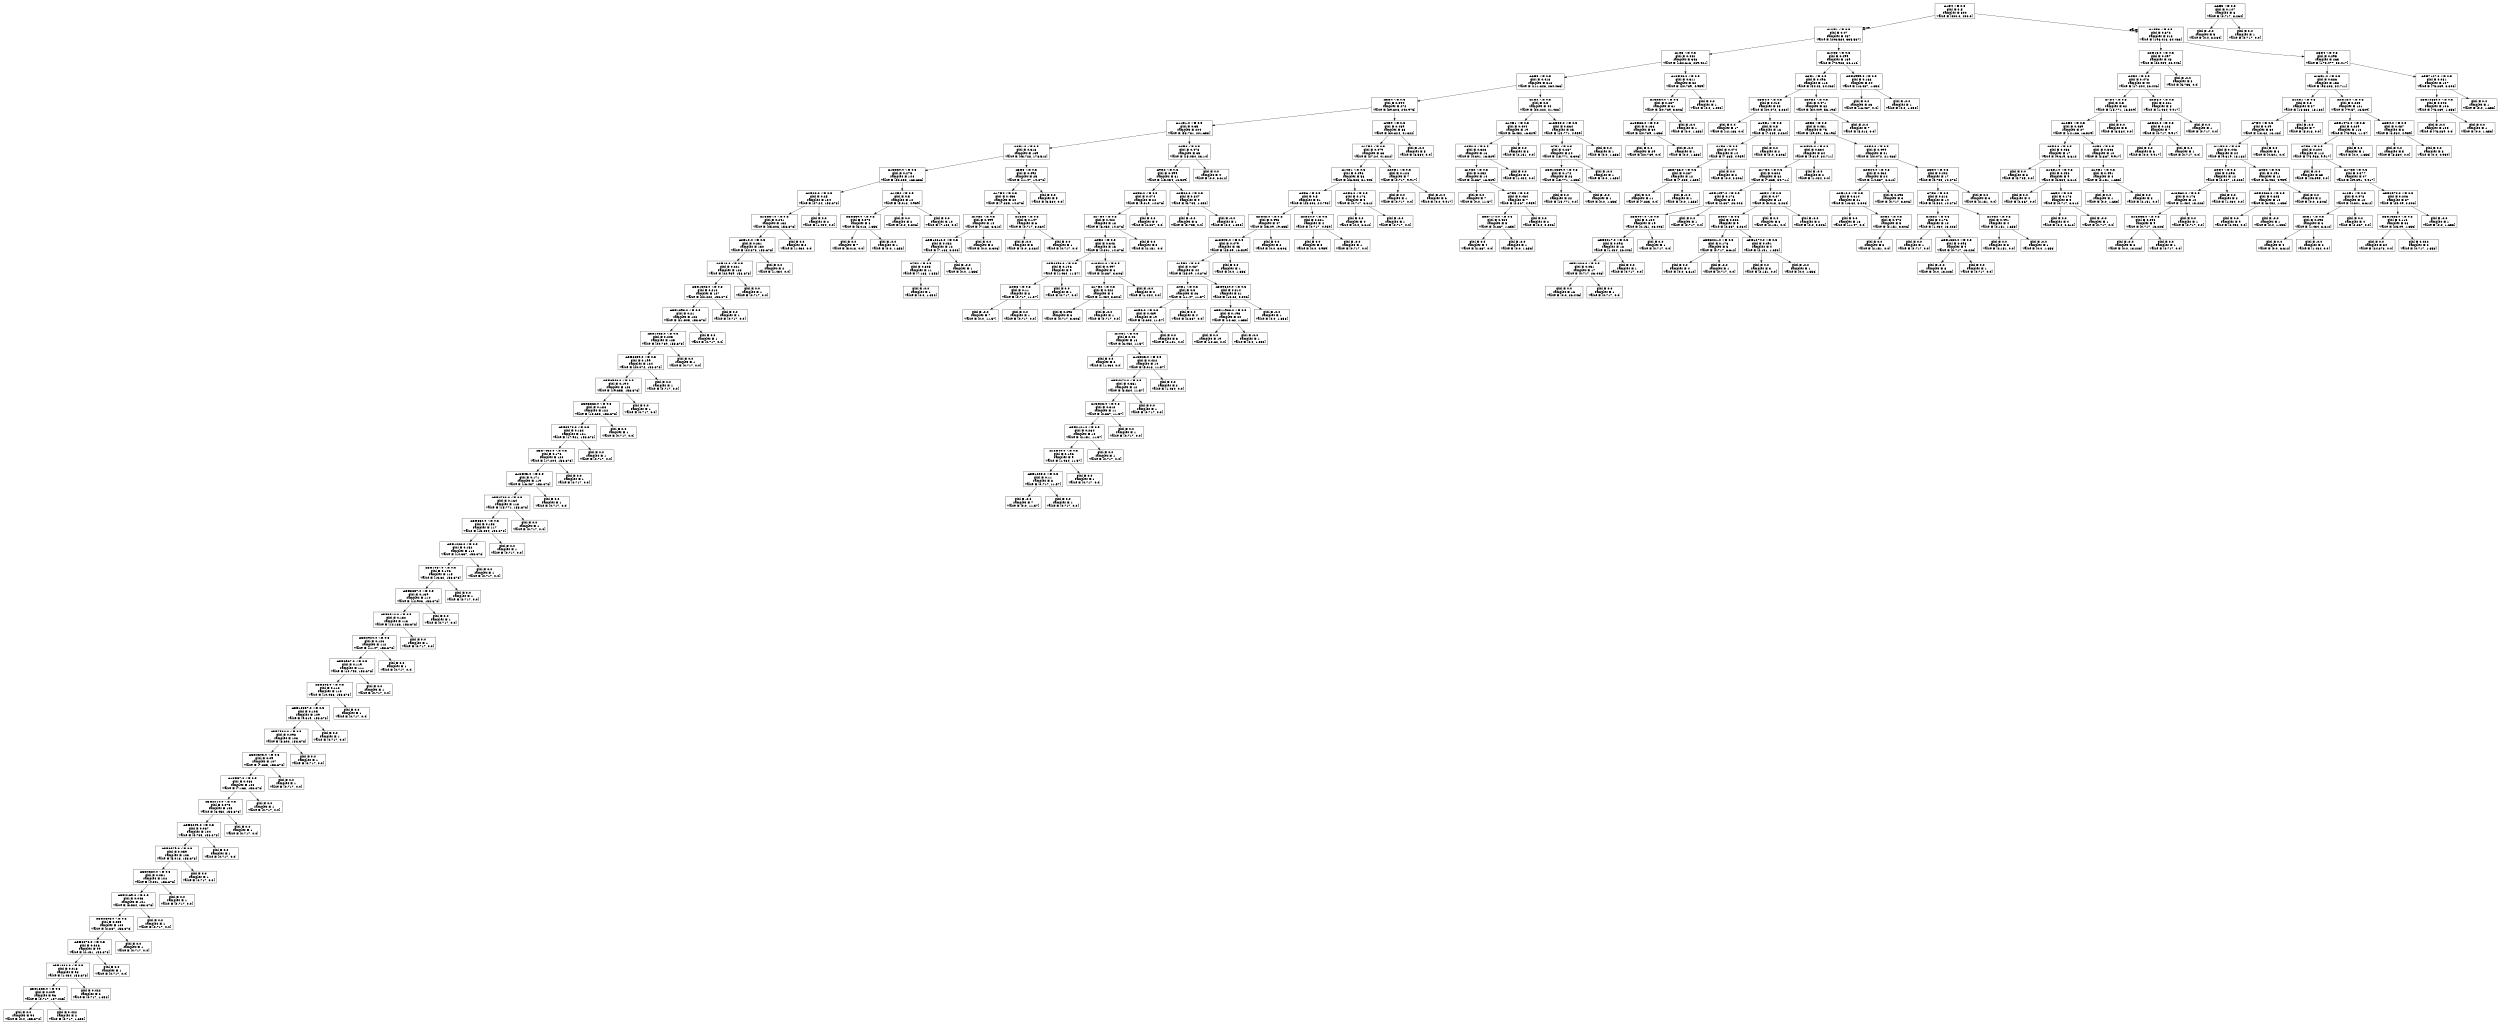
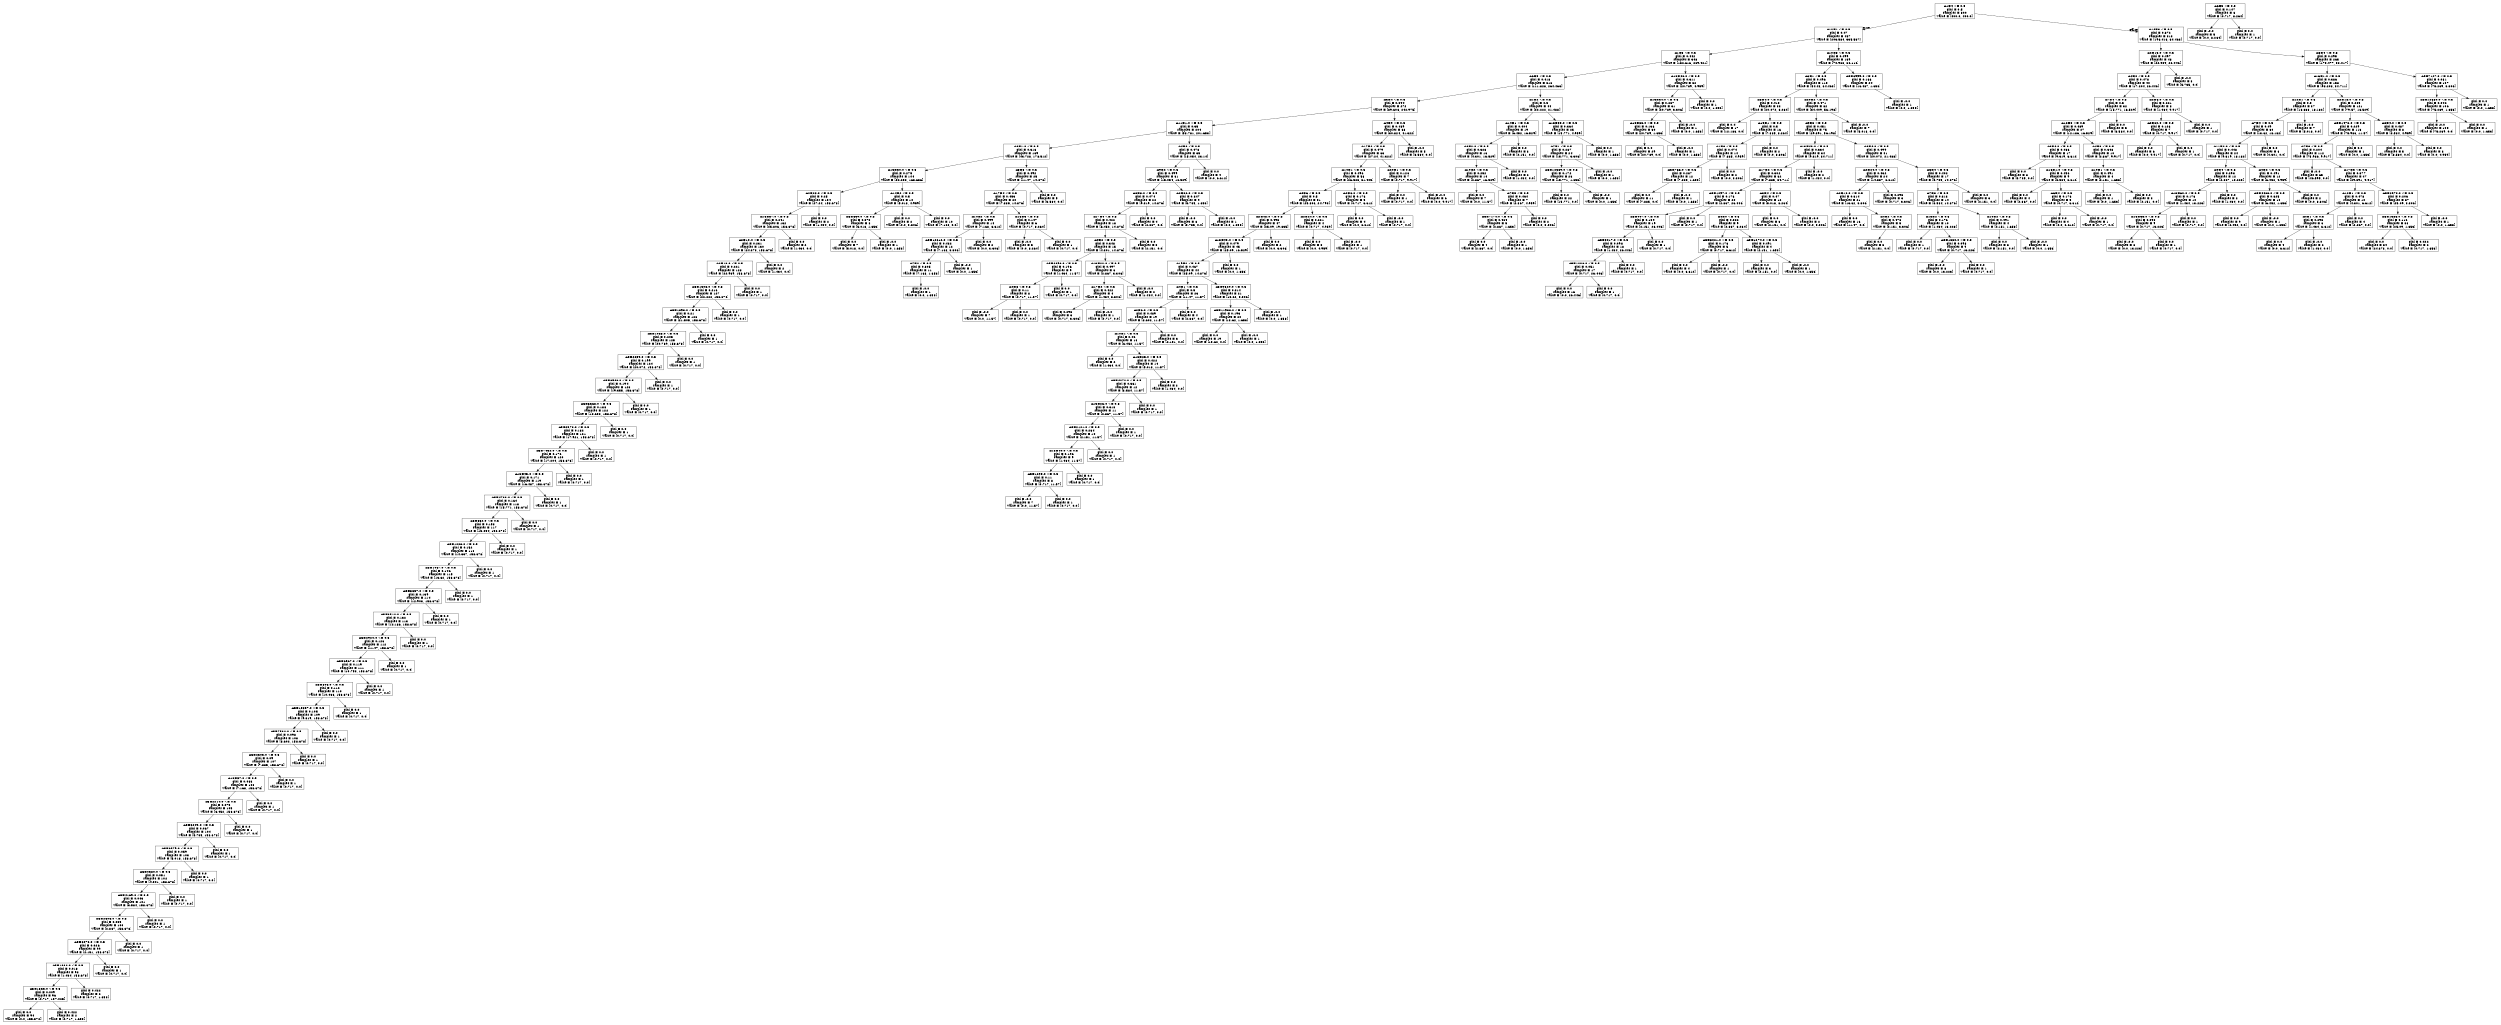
(1861, 105) -> none
(1751, 210) -> none
